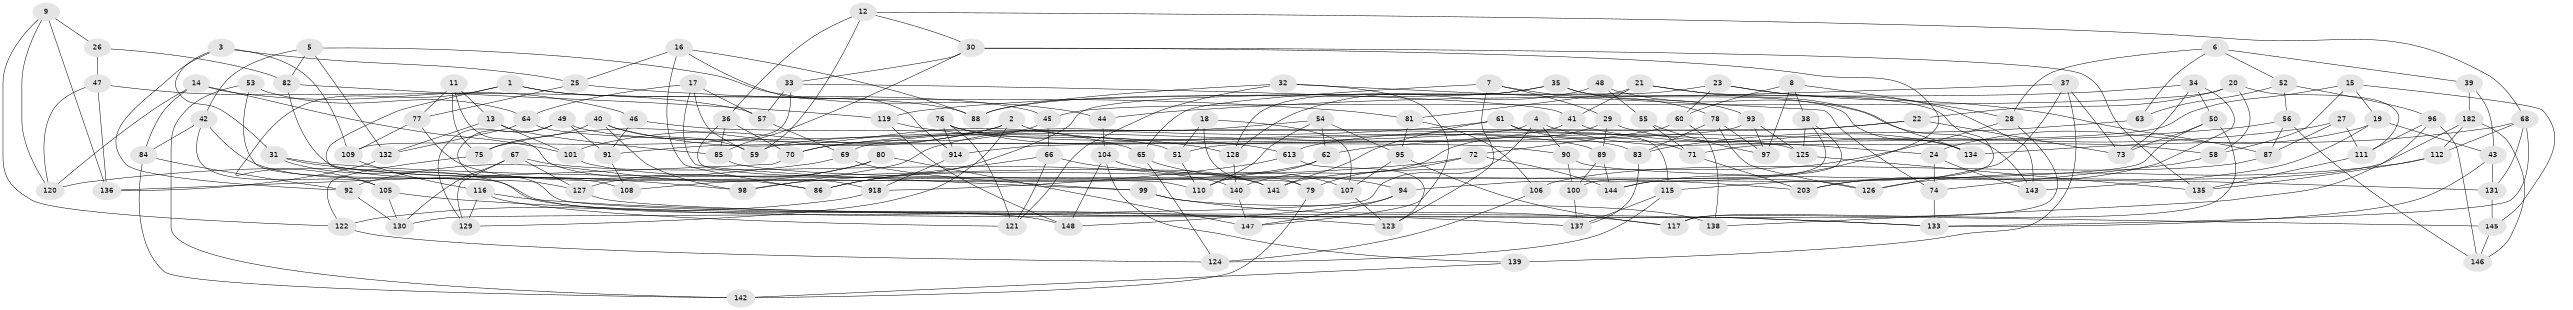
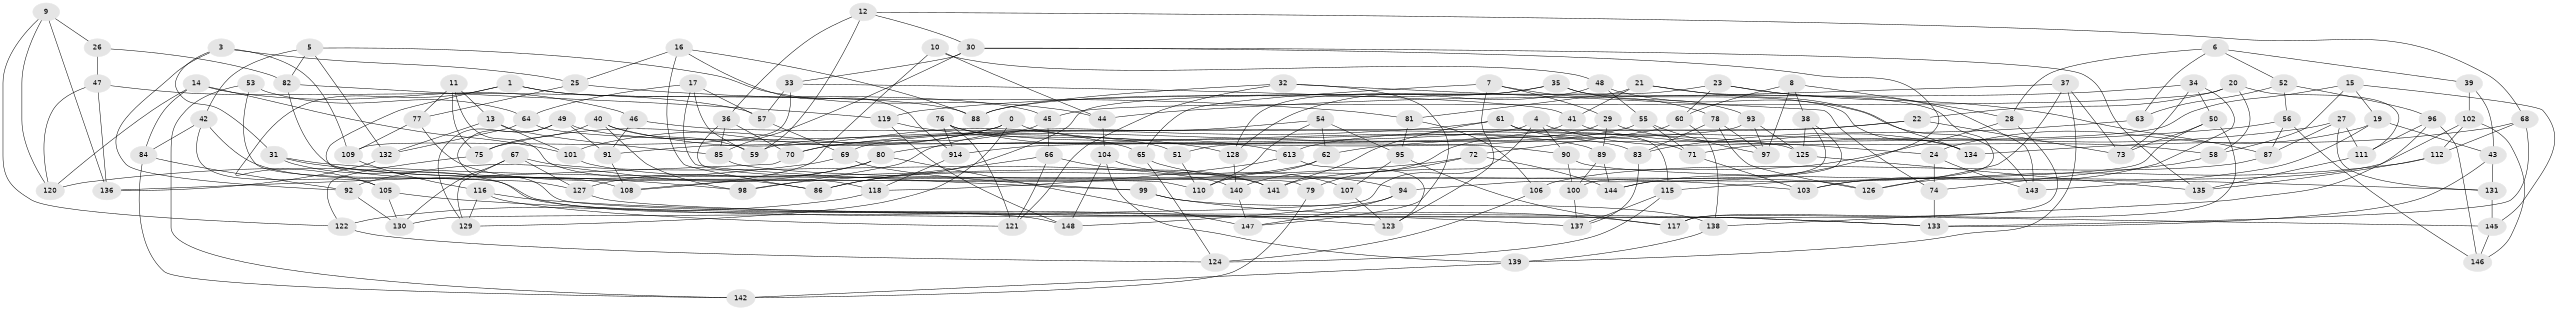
none -> (935, 48)
(1012, 119) -> (1012, 119)
(1205, 119) -> none
(2469, 119) -> (2469, 119)
none -> (1264, 145)
(2514, 158) -> (2390, 182)
(875, 191) -> (875, 191)
(1804, 191) -> (1804, 191)
none -> (1617, 251)
